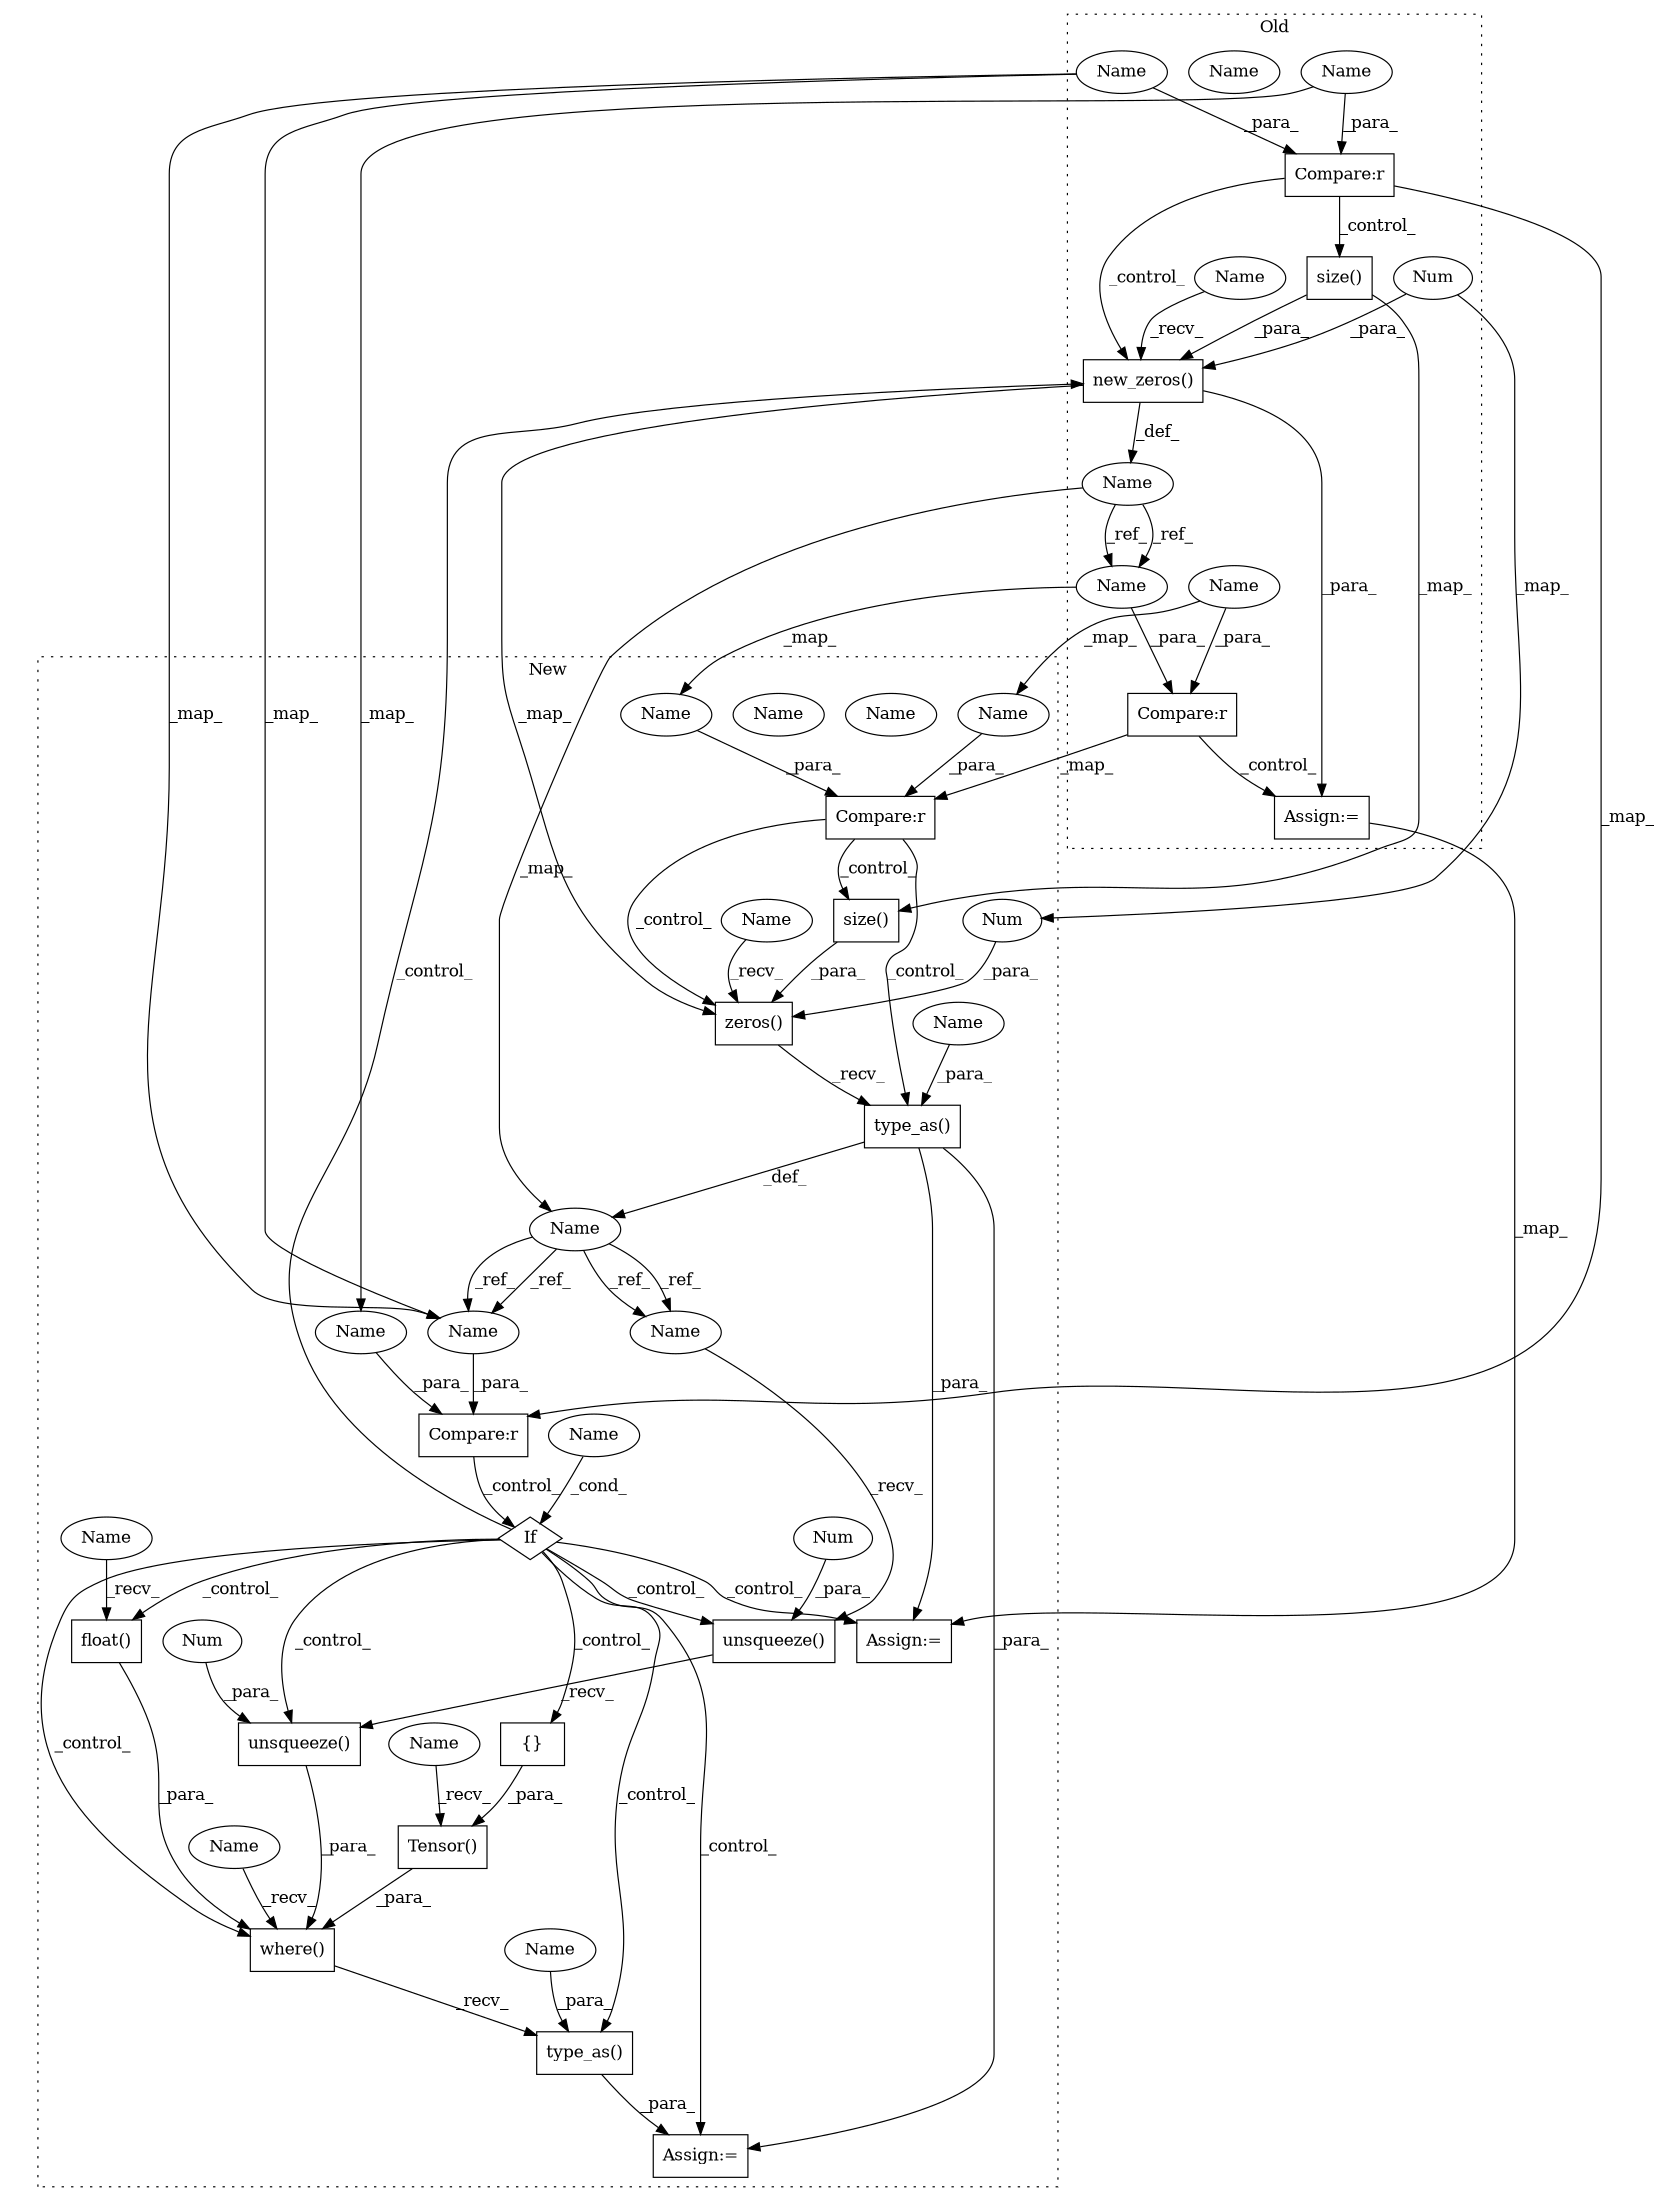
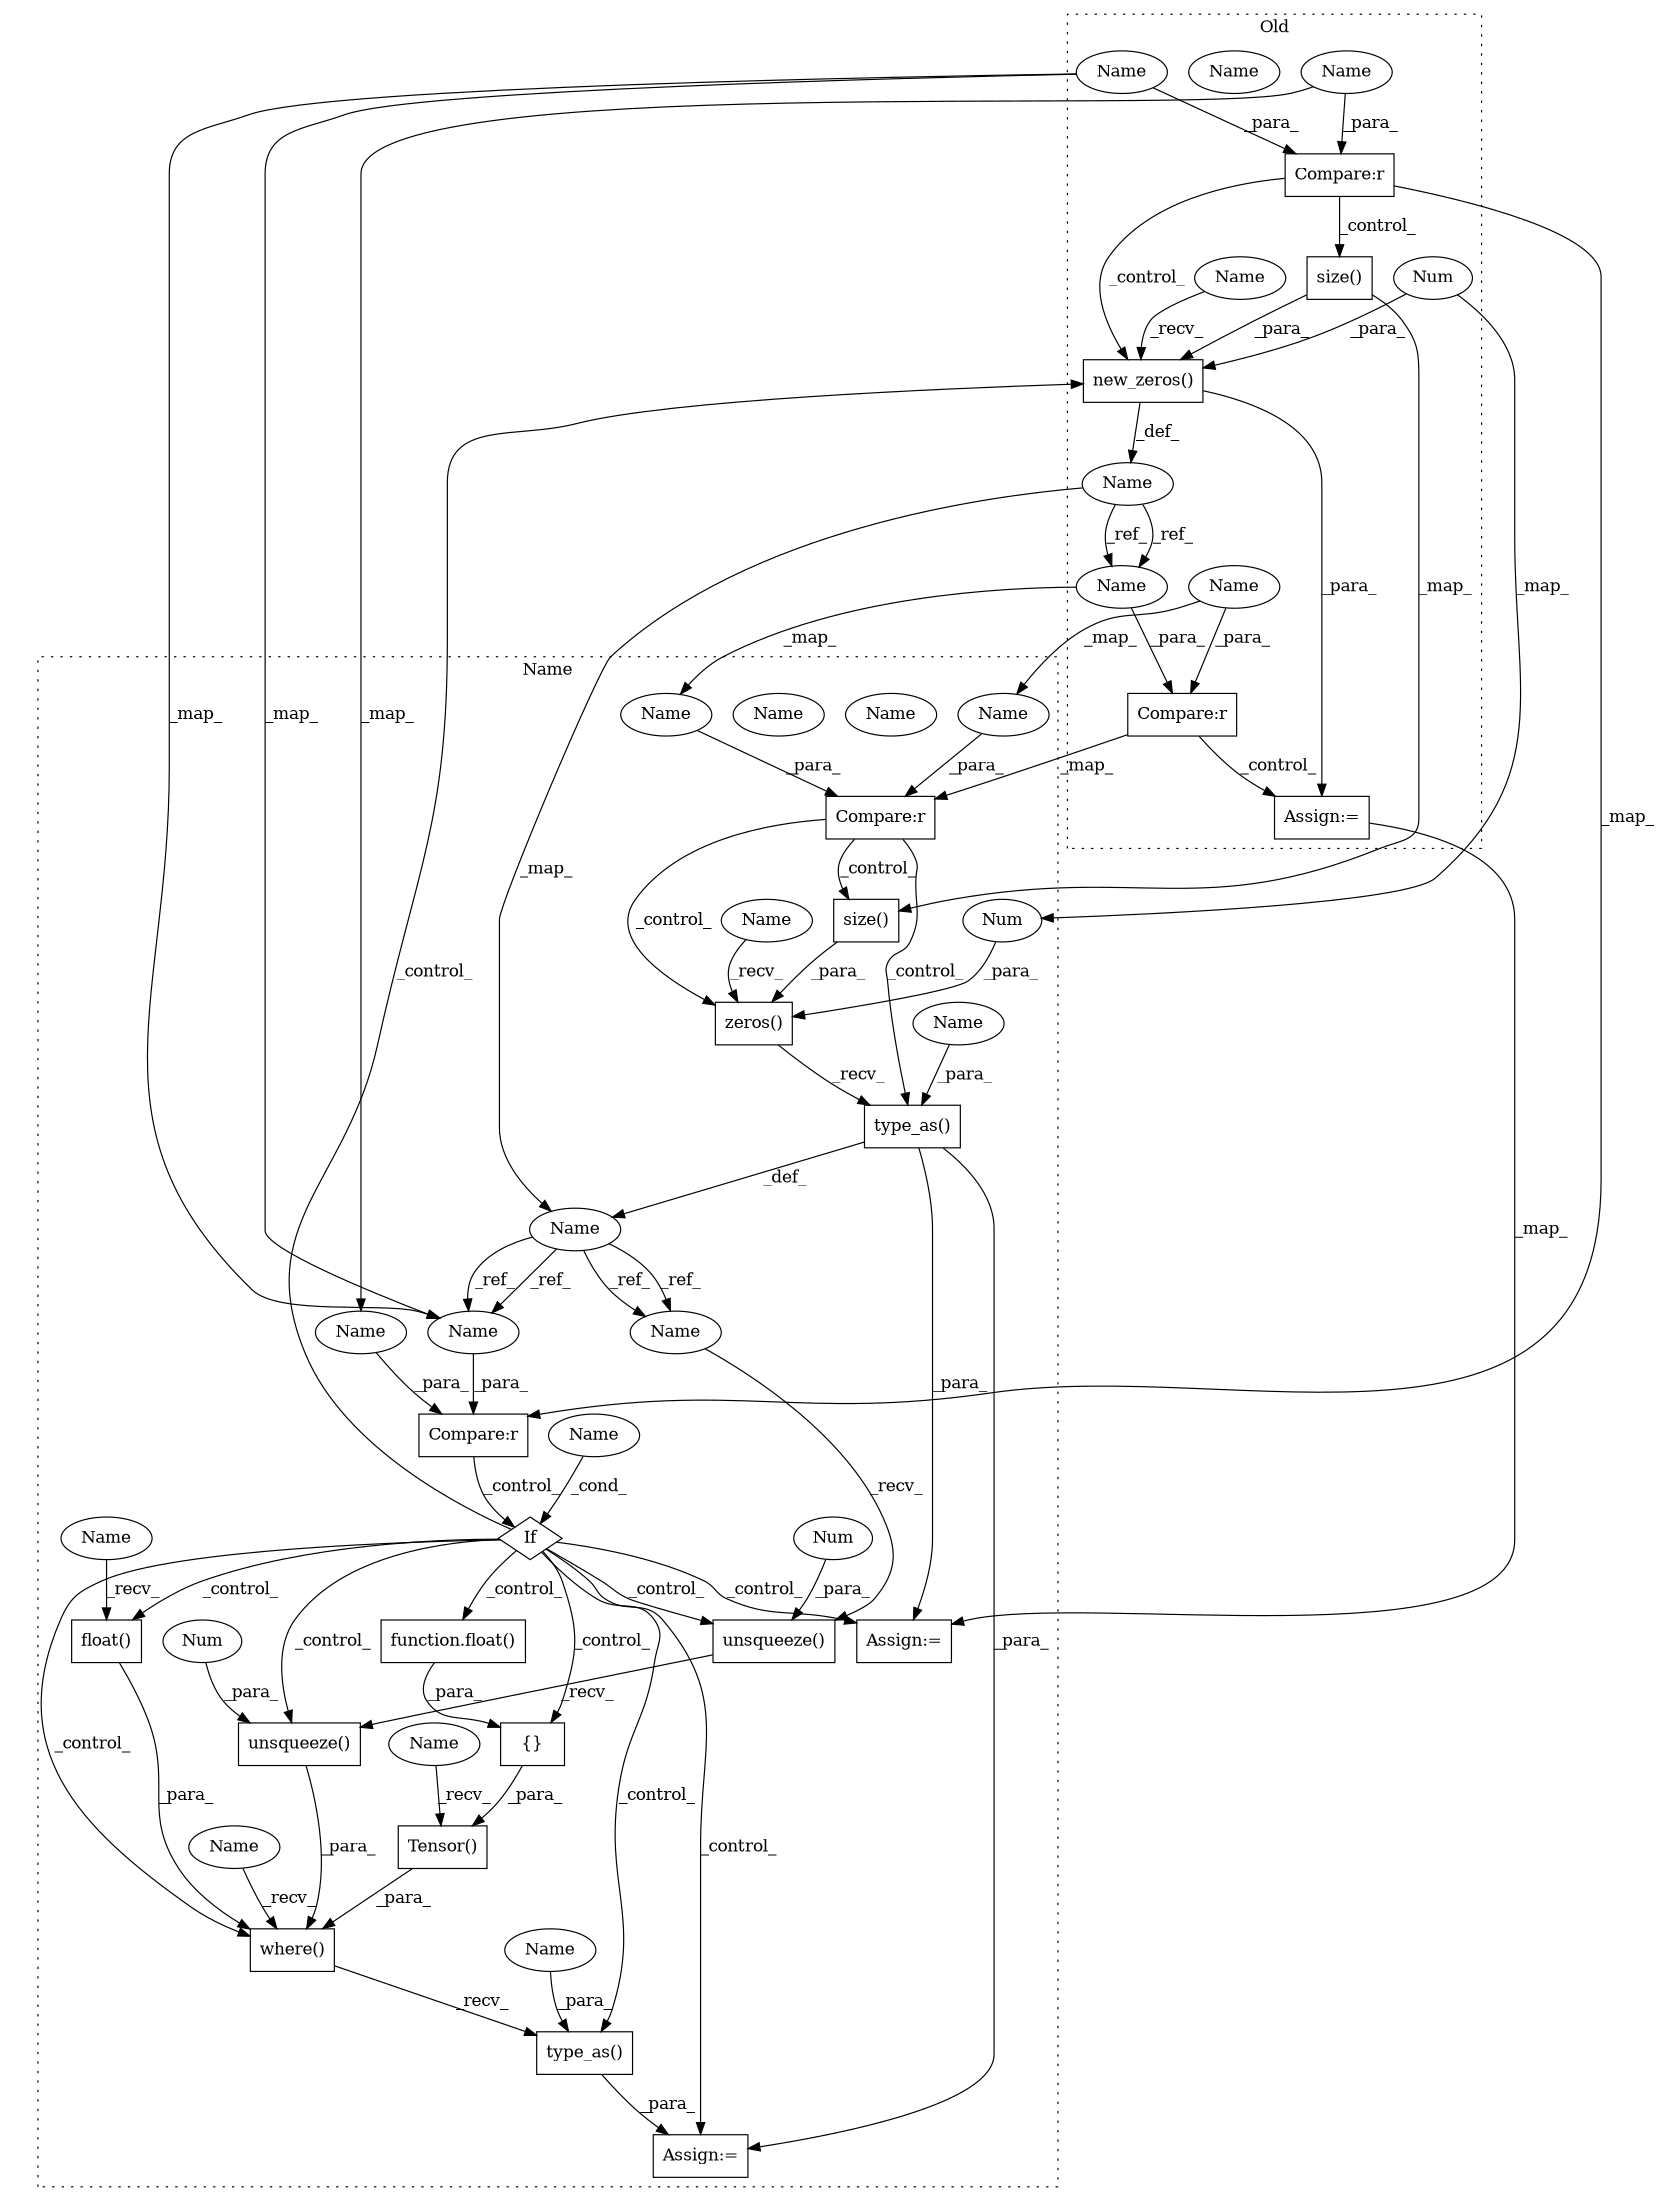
(502, 485) -> none
(548, 670) -> (548, 670)
none -> (453, 1641)
